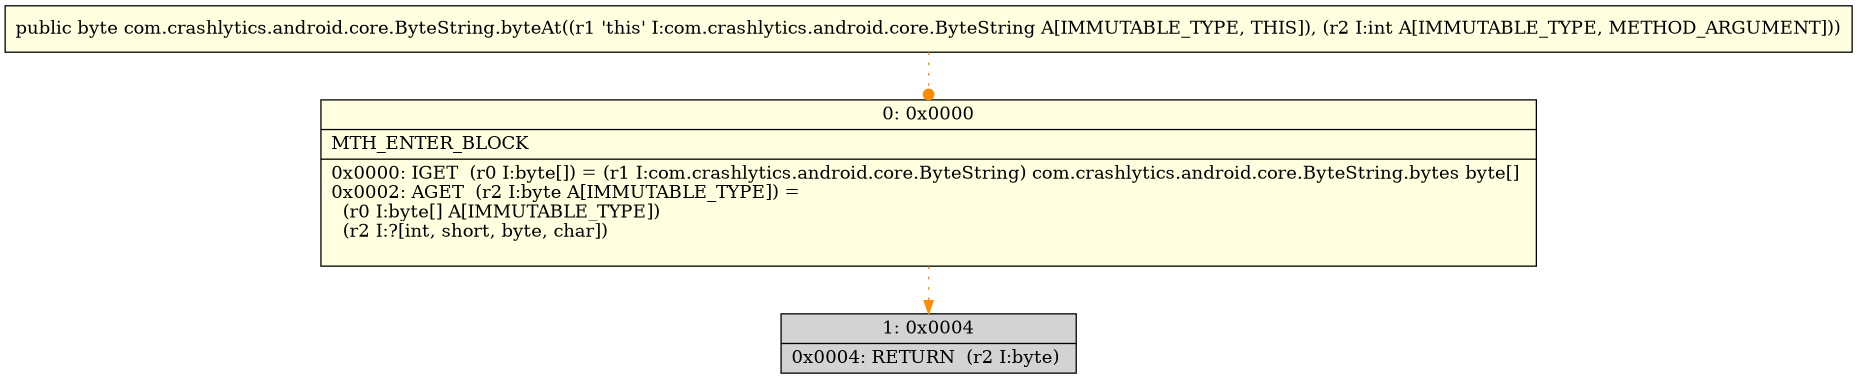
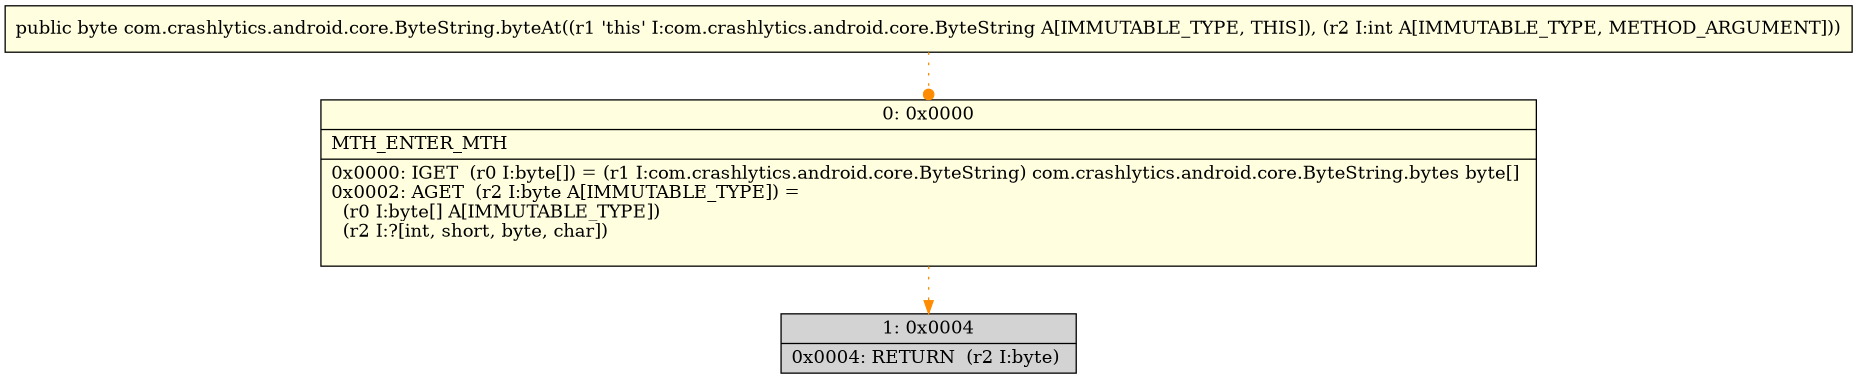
(430, 144) -> (420, 144)
